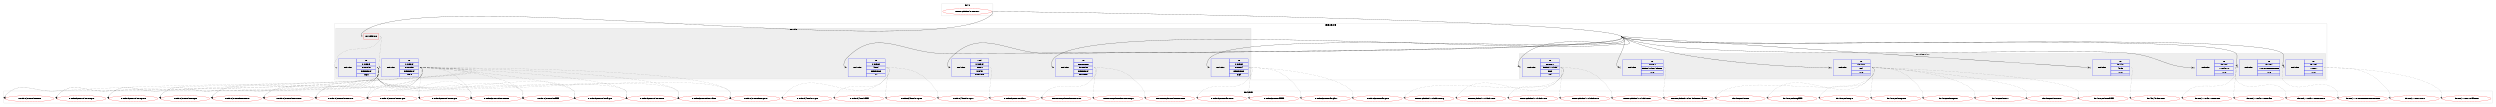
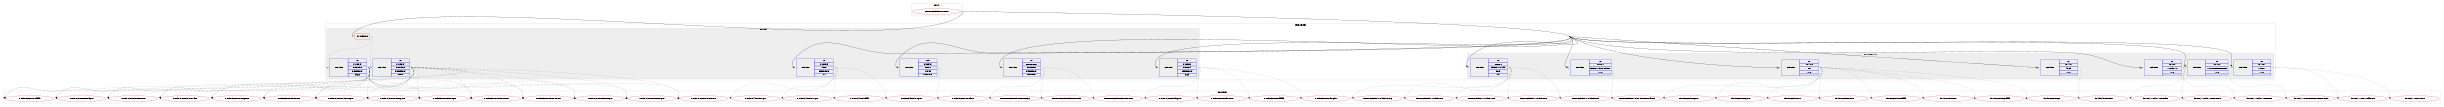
(237, 99) -> none
